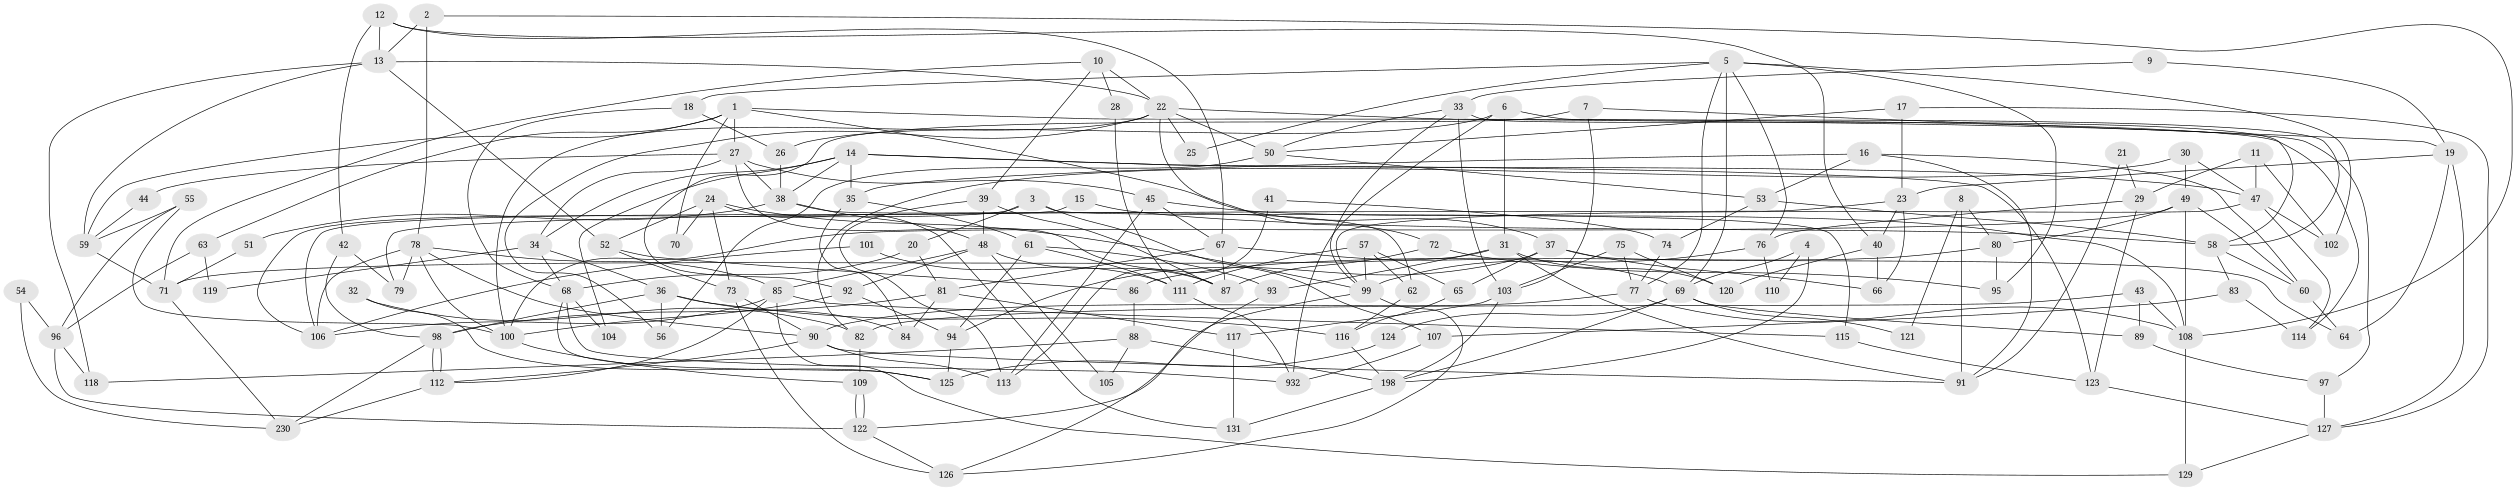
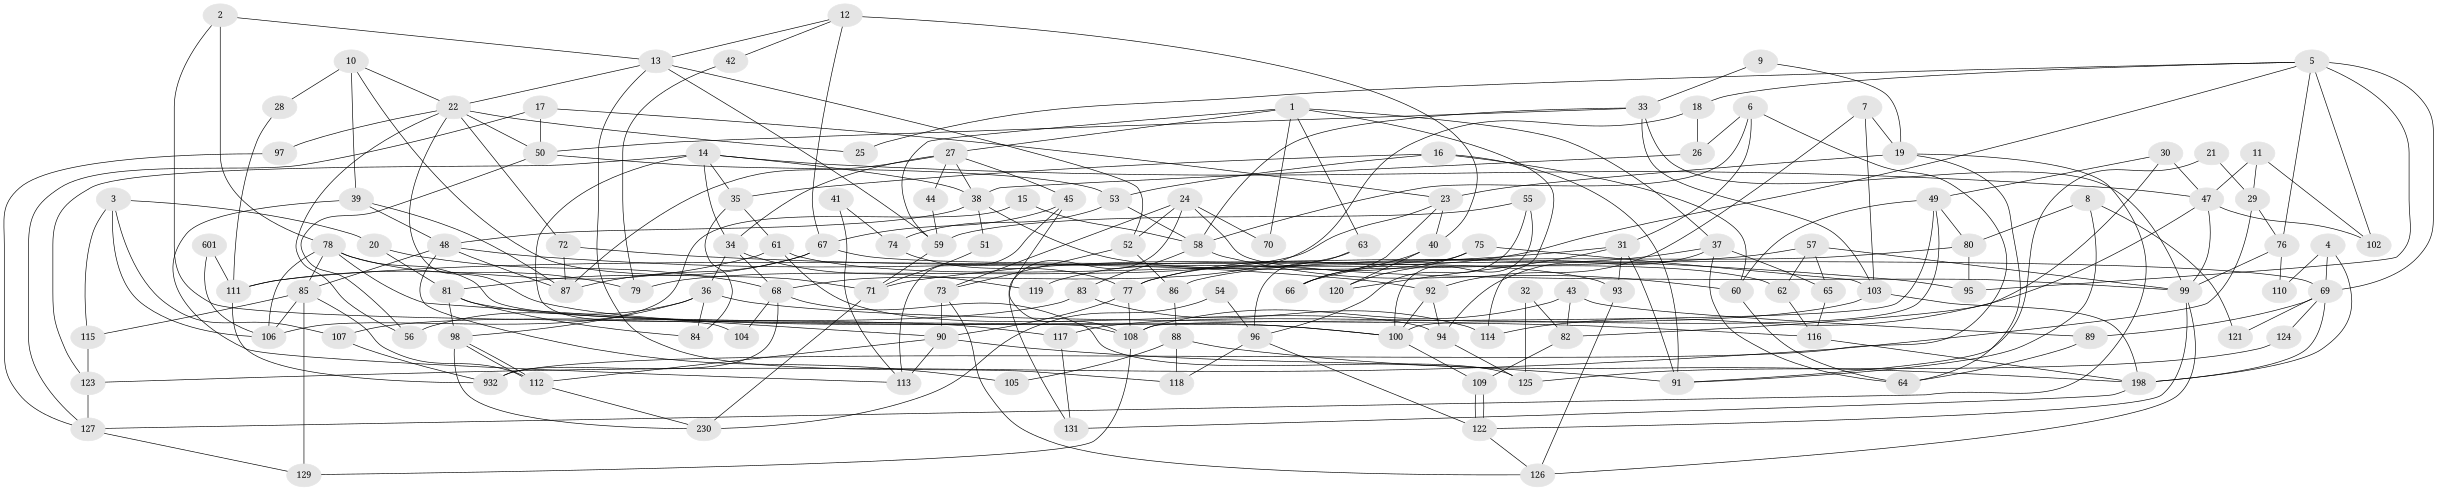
(867, 245) -> (209, 245)
(348, 319) -> none
(2229, 367) -> (2018, 361)
